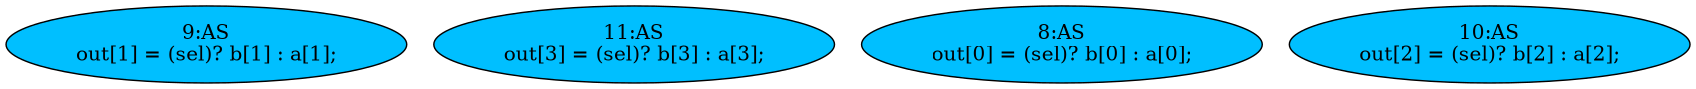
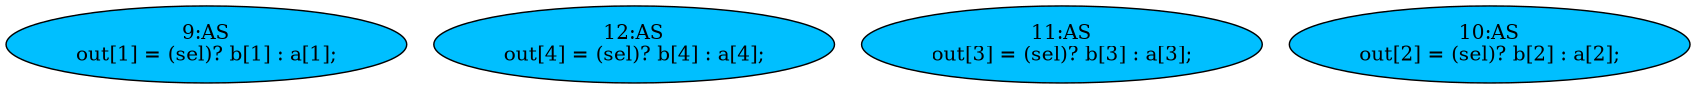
none -> (634, 44)
(1062, 44) -> none
